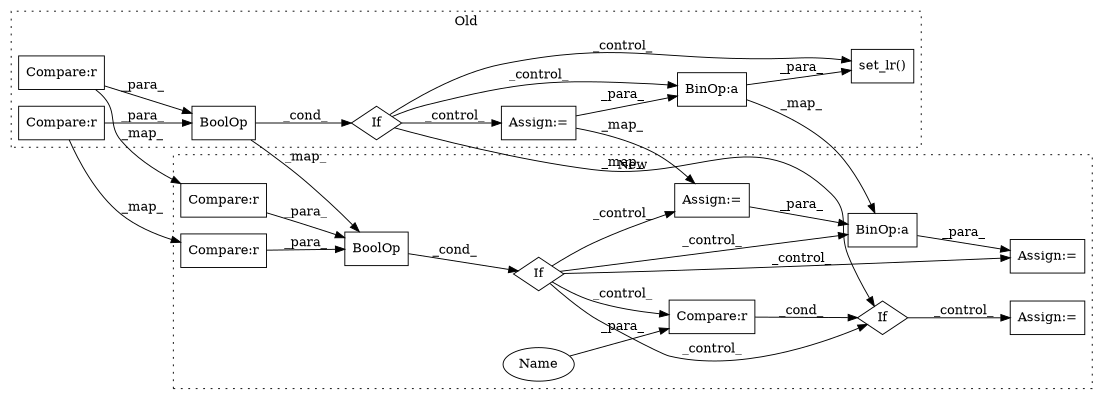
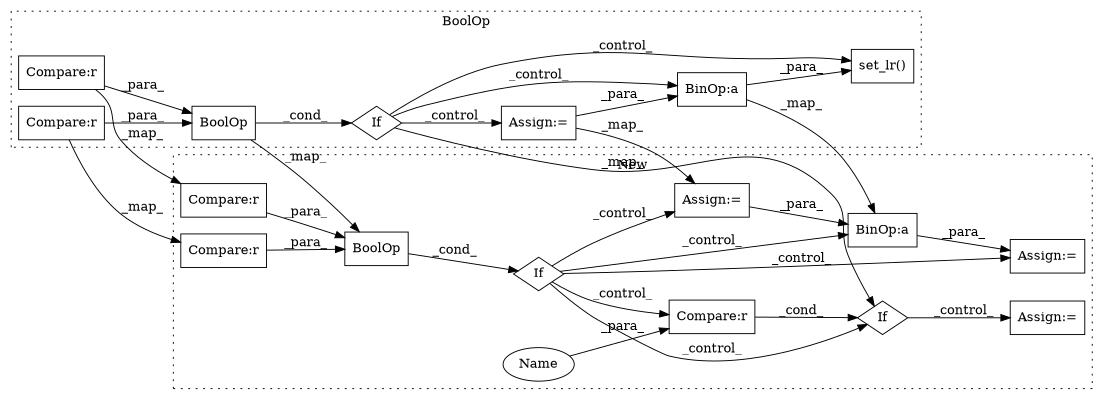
(466, 22) -> (466, 22)
